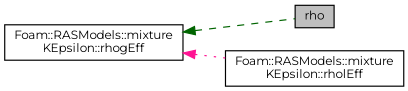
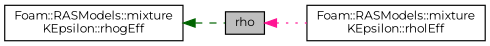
(210, 56) -> (292, 23)
